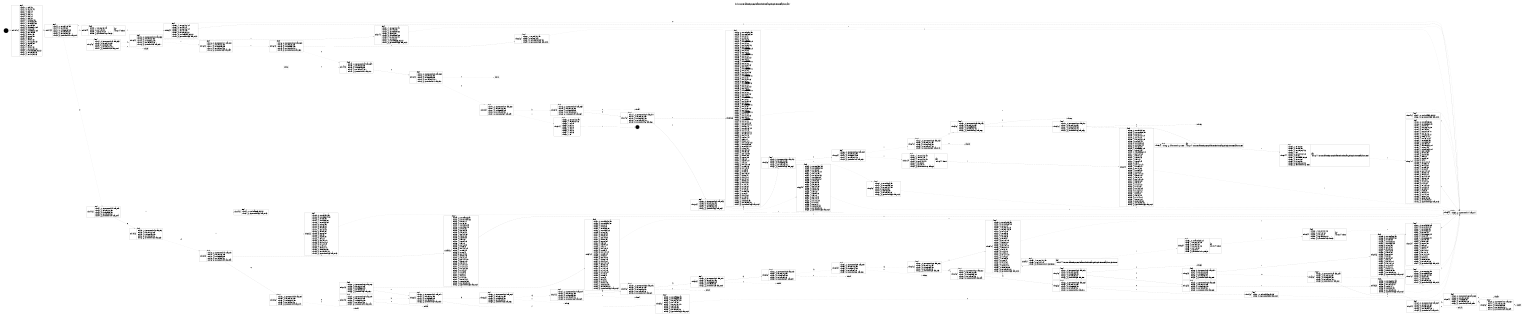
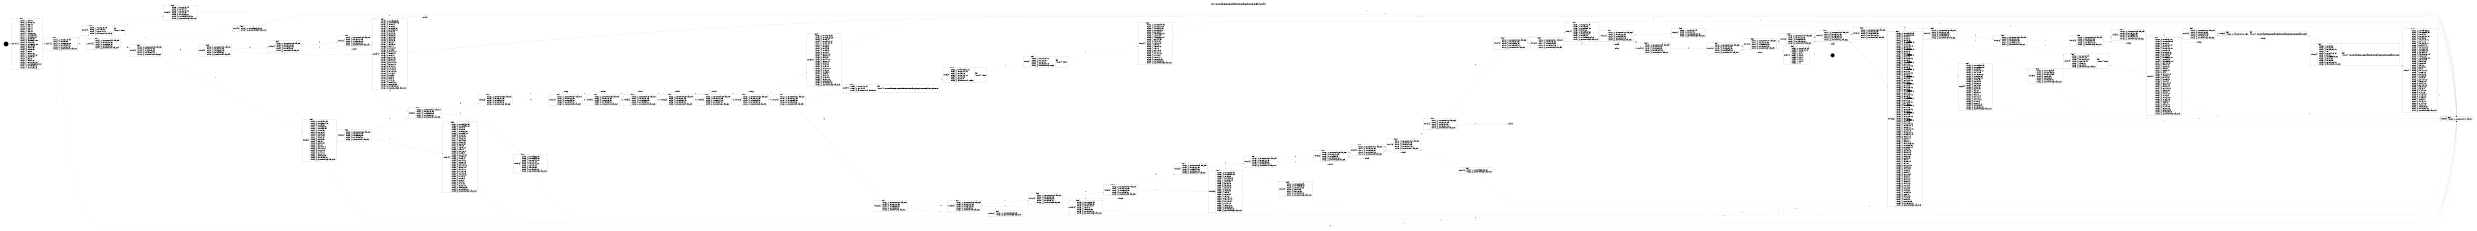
none -> (1617, 44)
none -> (1403, 144)
(1134, 280) -> (1005, 202)
